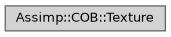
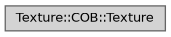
(85, 18) -> (85, 18)
